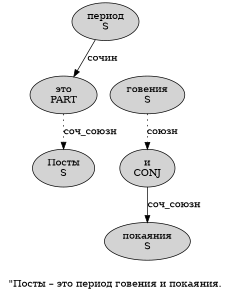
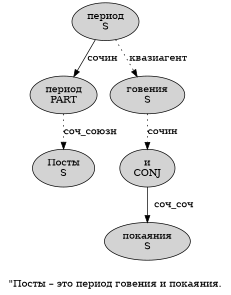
none -> (125, 55)
(64, 95) -> (64, 95)
(162, 132) -> (162, 132)
(174, 205) -> (174, 205)
